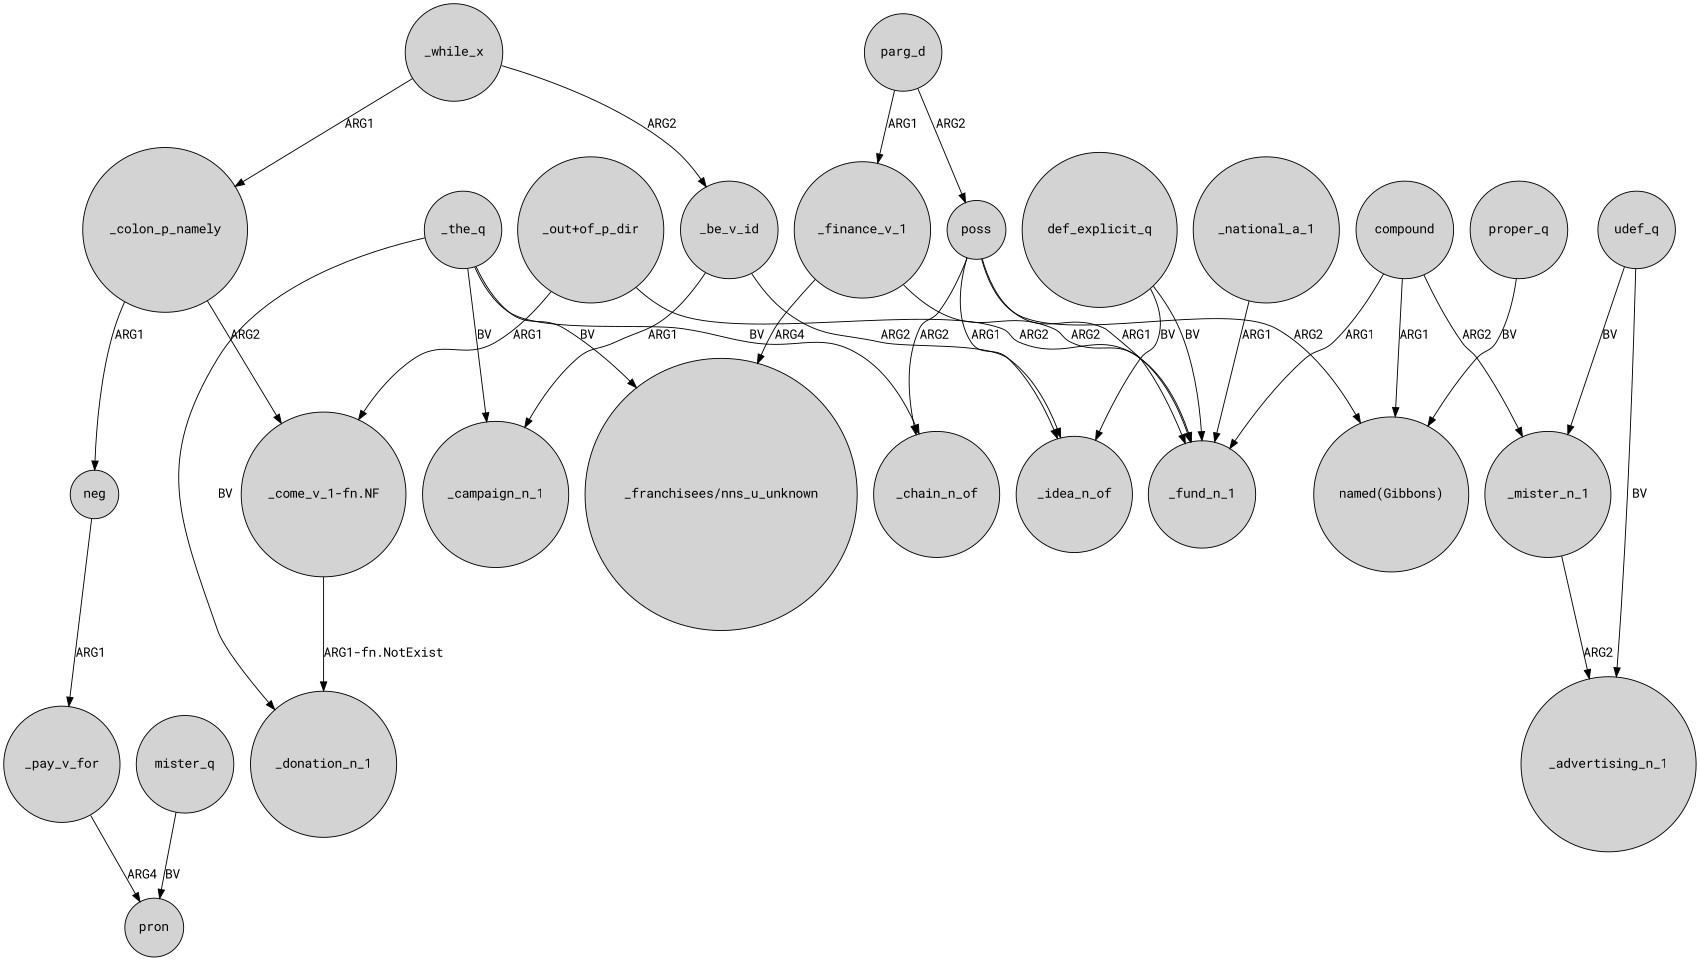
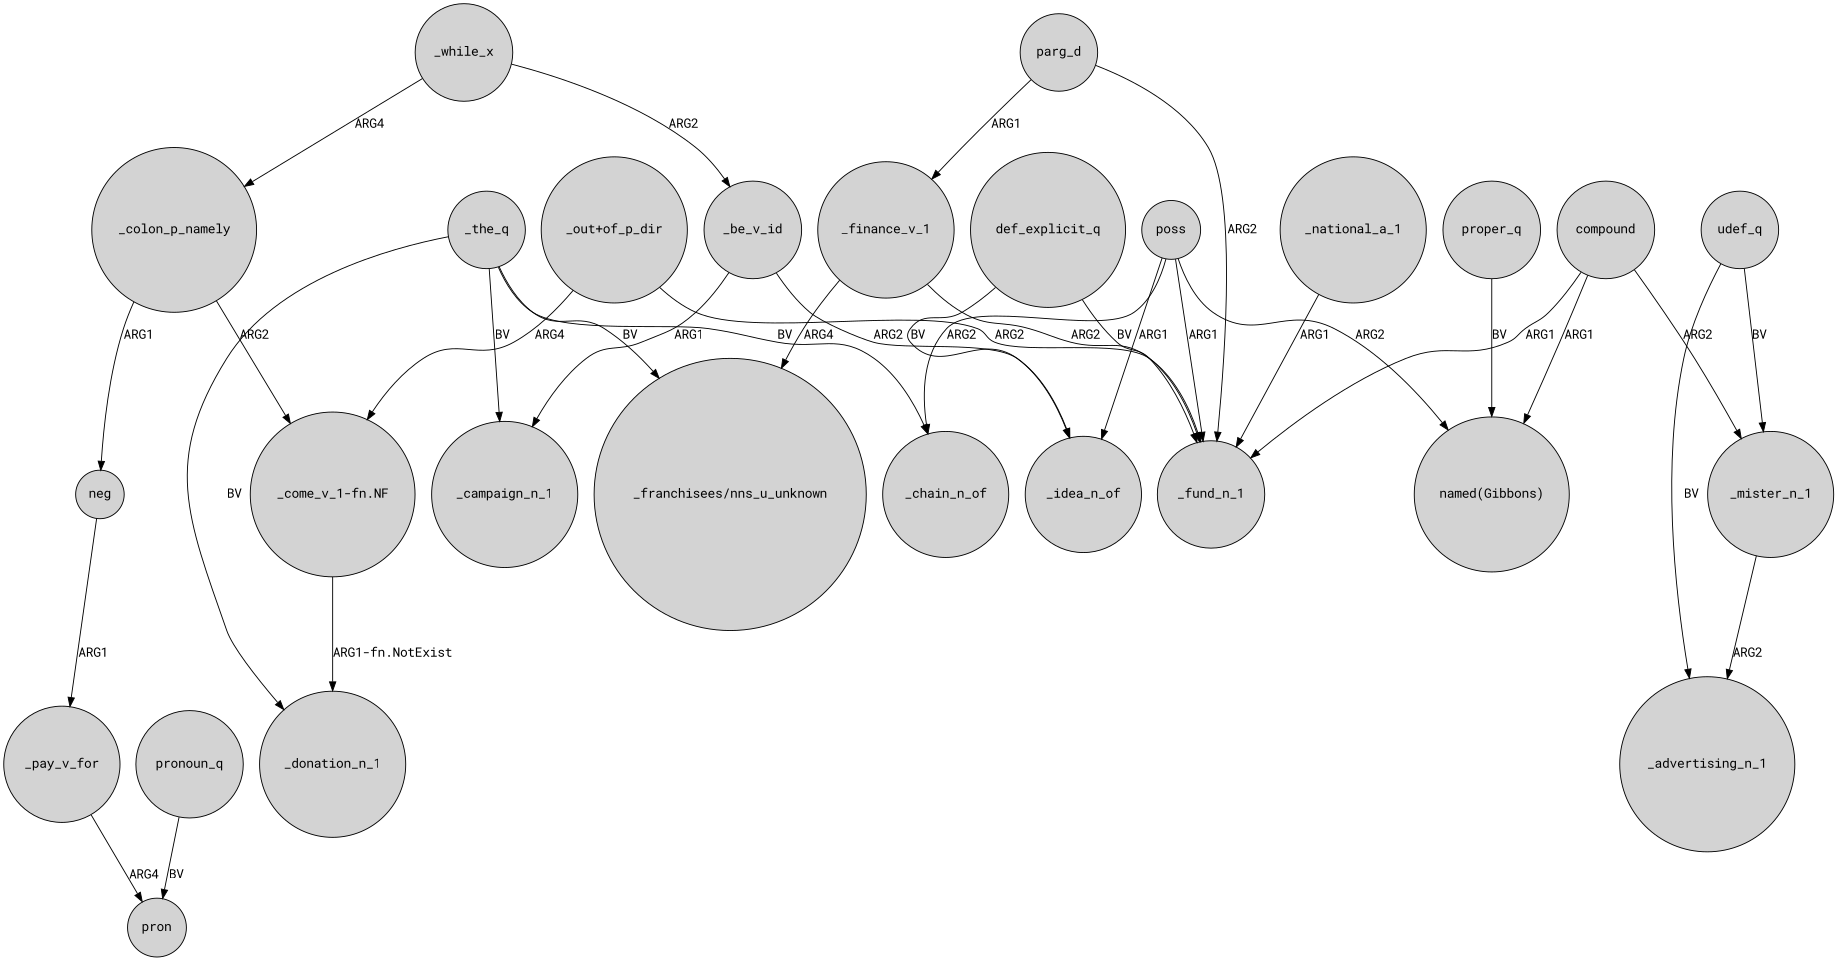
(360, 124) -> (370, 124)
(940, 141) -> (1224, 218)
(528, 335) -> (550, 335)
(185, 764) -> (190, 764)
